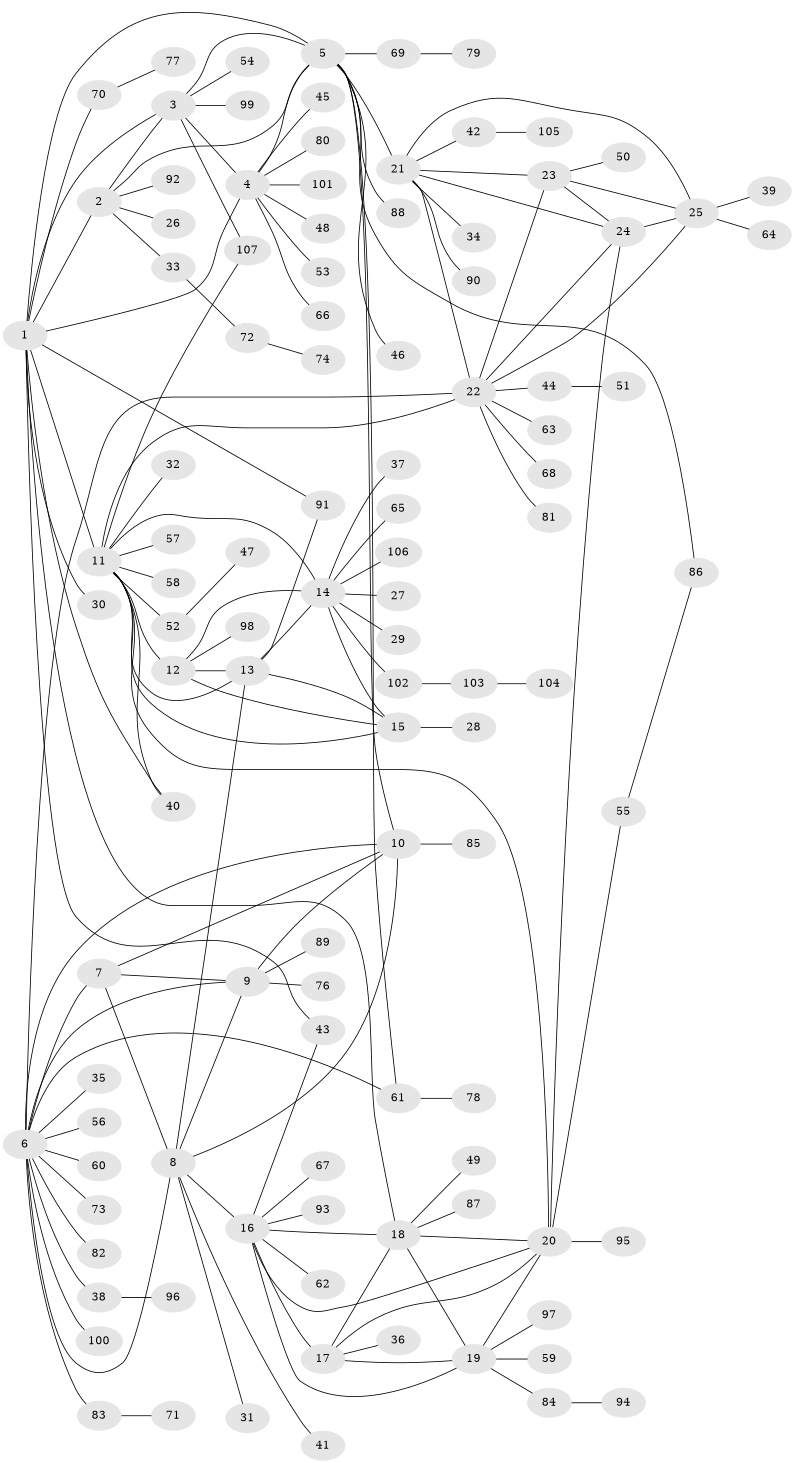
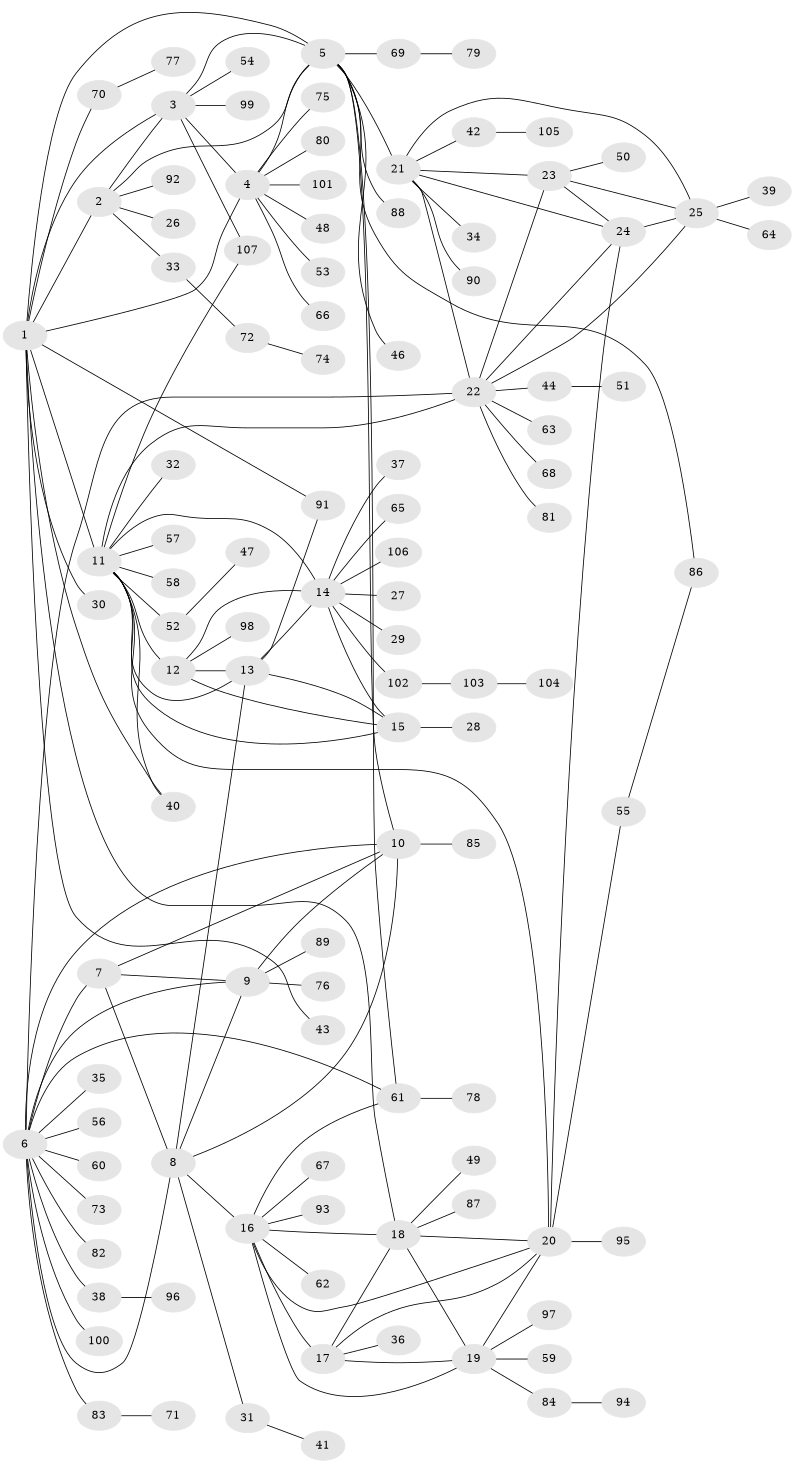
(323, 97) -> (323, 97)
(285, 1129) -> (302, 1143)
(238, 1309) -> (285, 1432)
